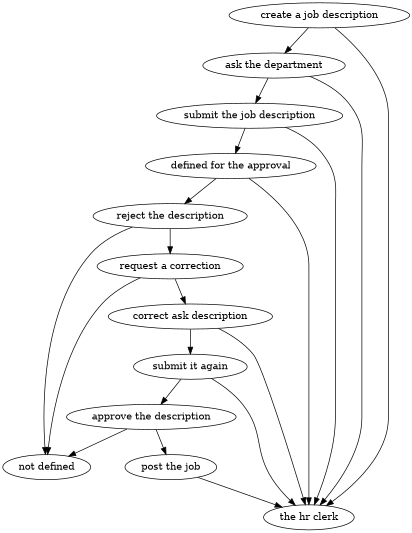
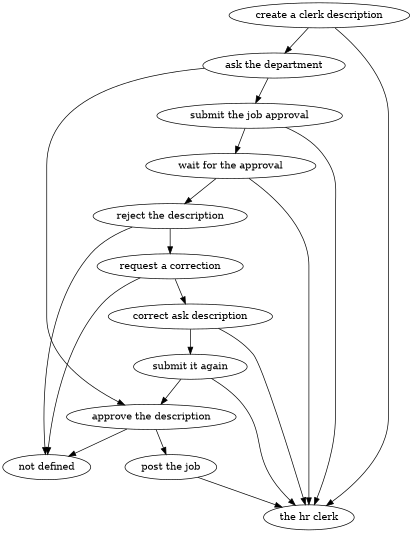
(319, 15) -> (319, 15)
(250, 116) -> (250, 116)
(231, 166) -> (231, 166)
(362, 281) -> (47, 198)
